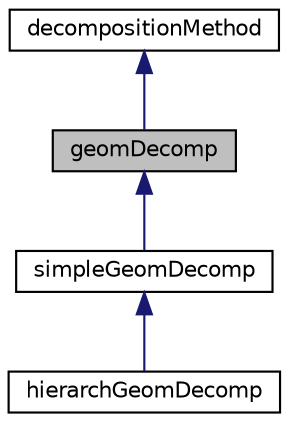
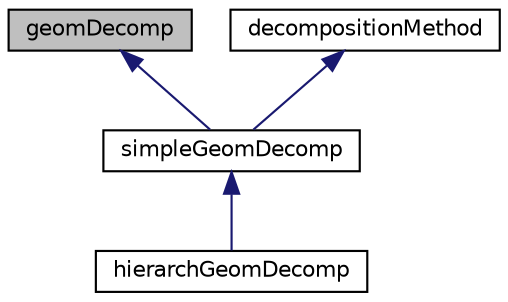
(144, 102) -> (290, 98)
